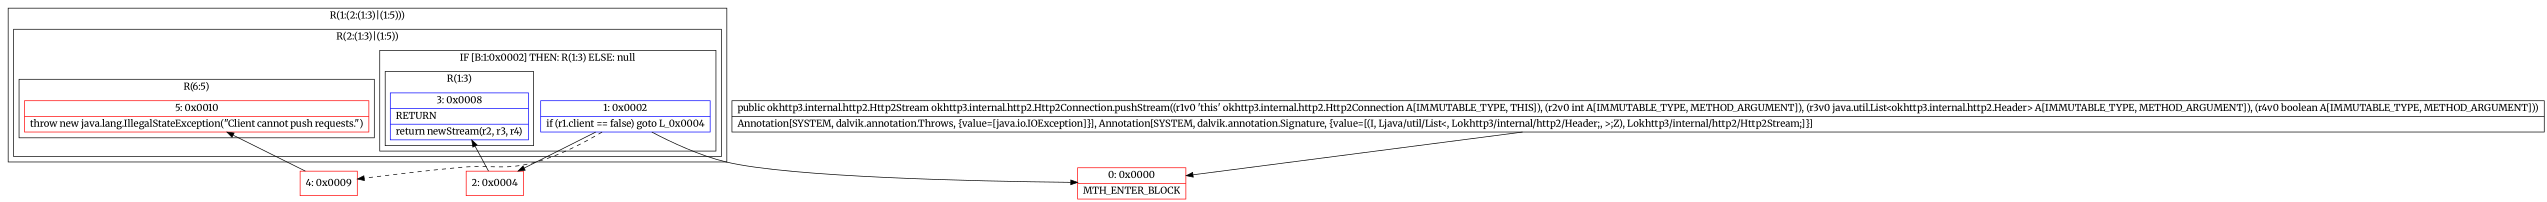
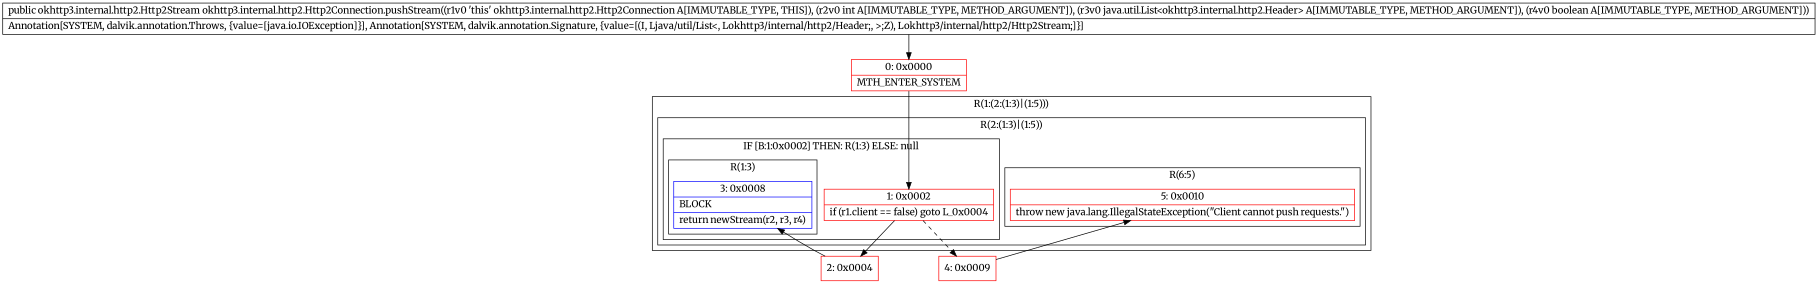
(416, 116) -> (696, 205)
(625, 116) -> (909, 205)
(858, 176) -> (909, 134)
(1132, 191) -> (909, 83)
